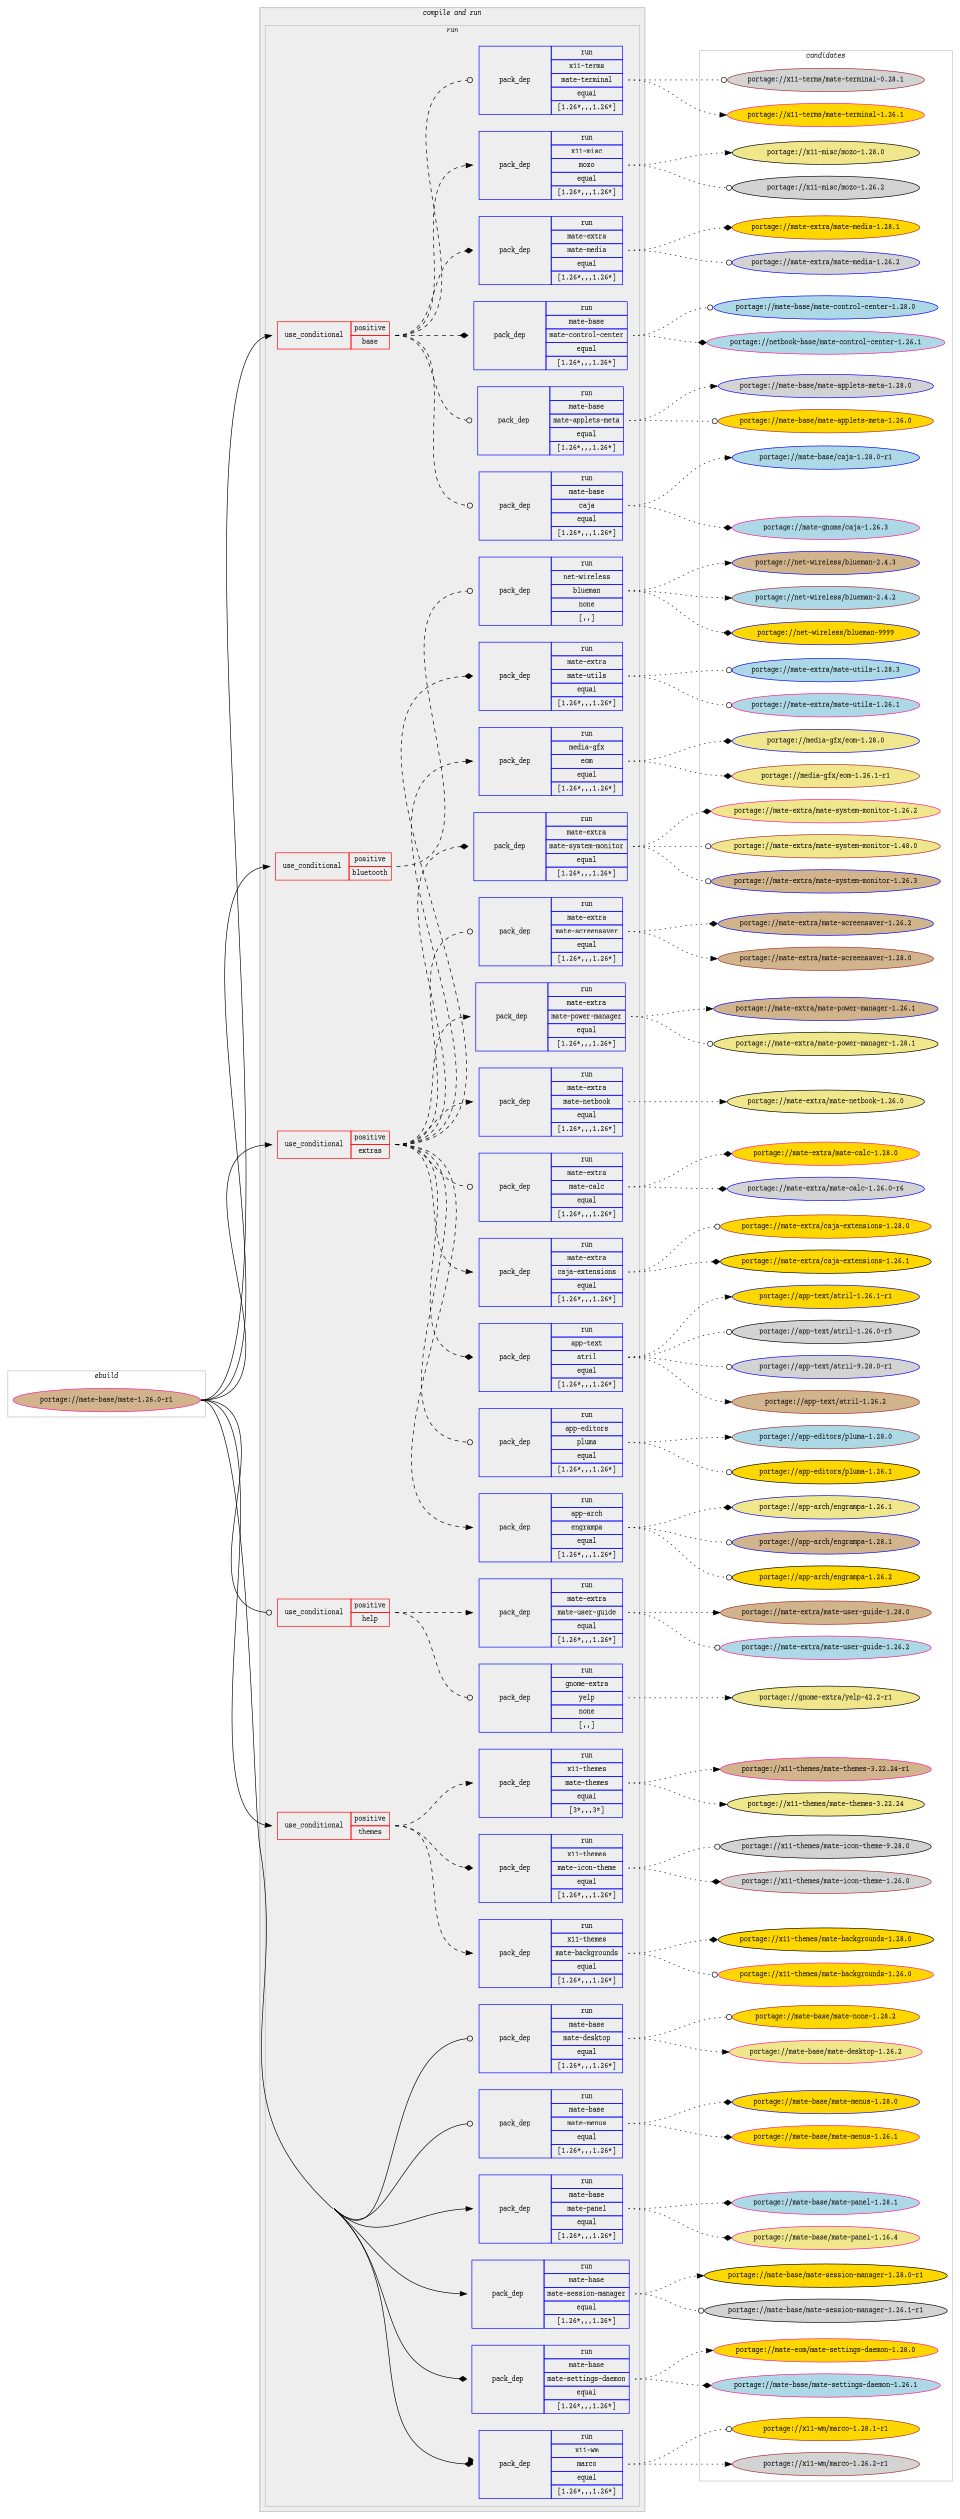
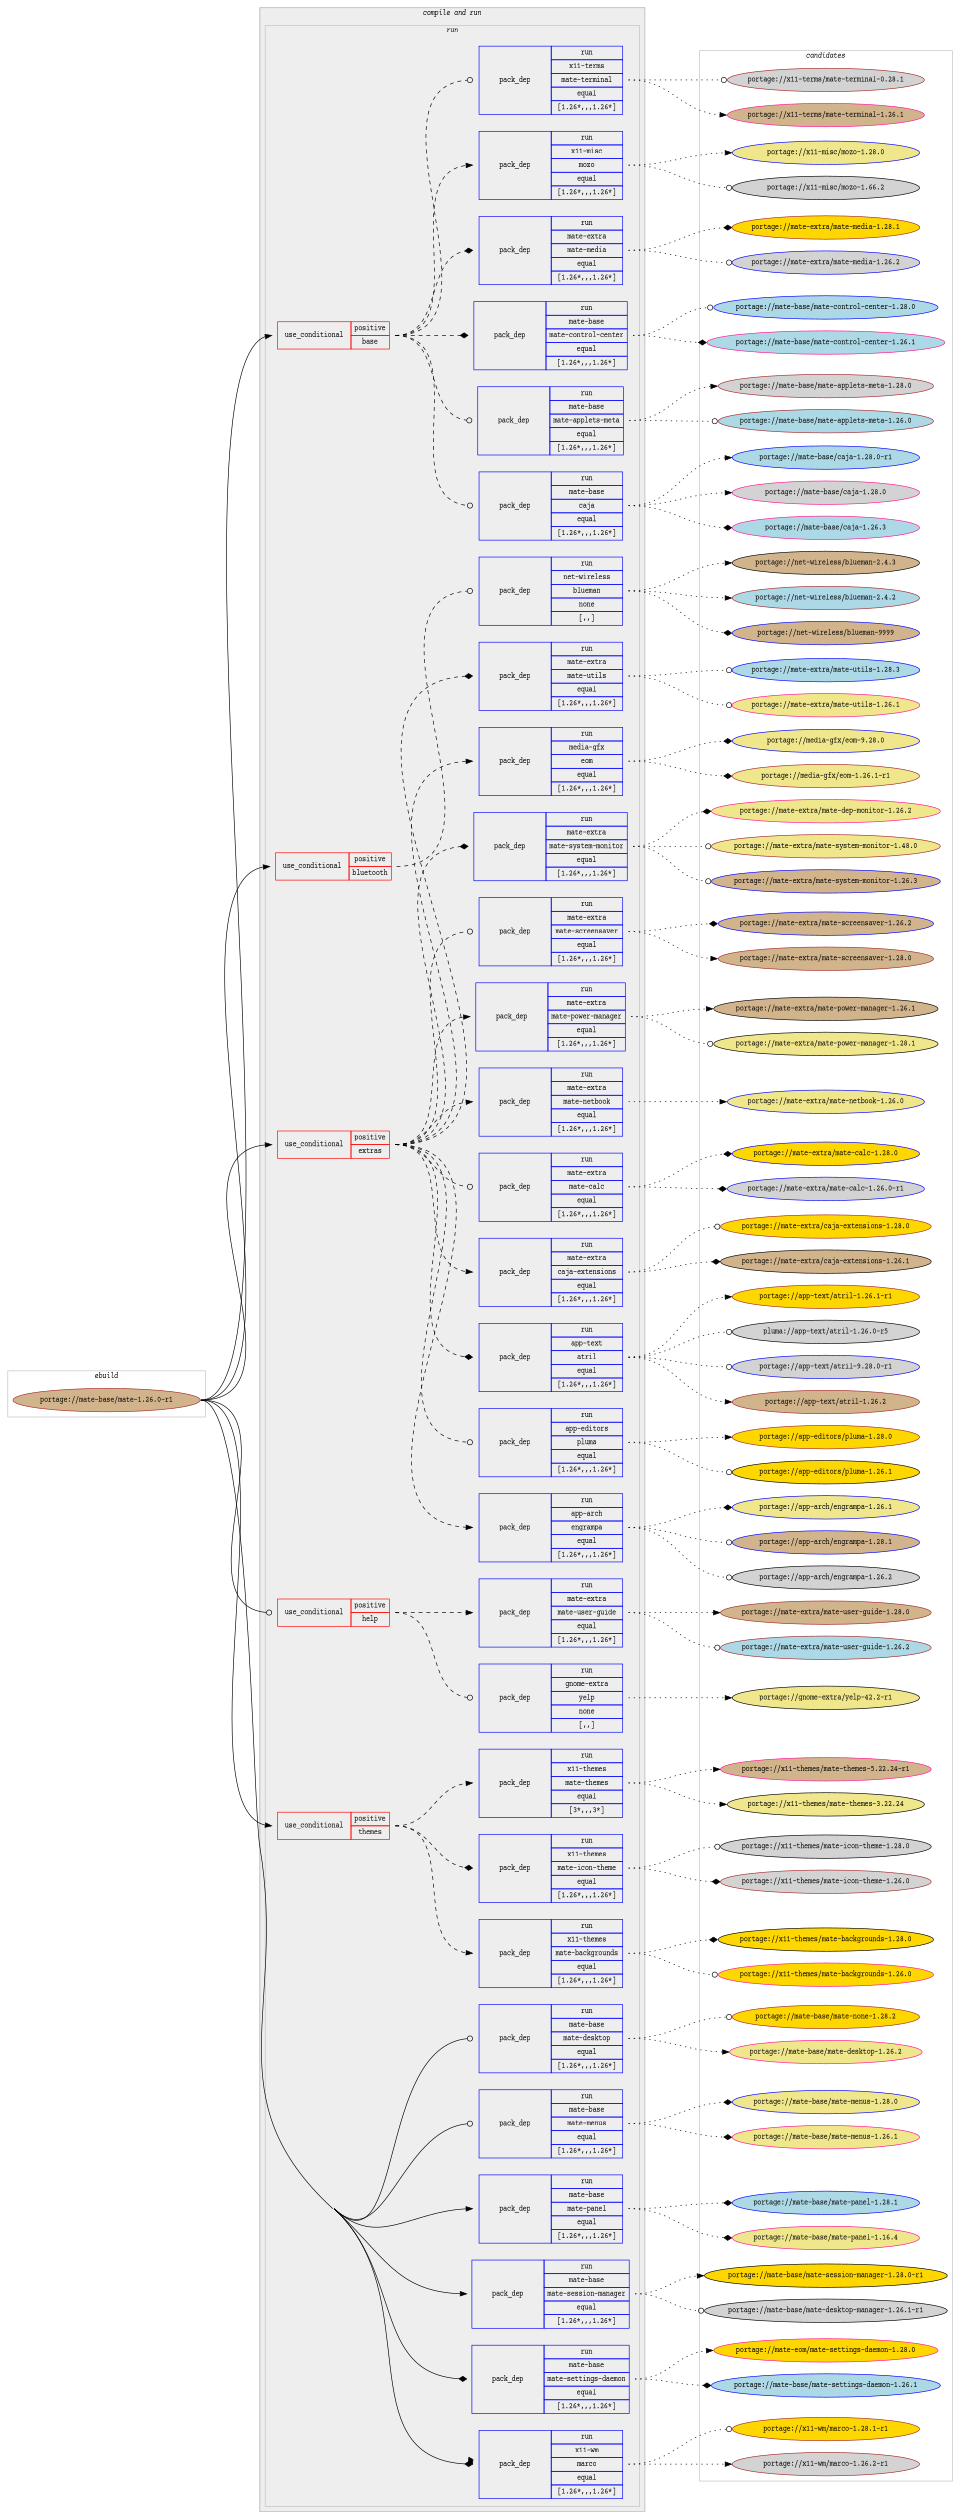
(826, 115) -> (826, 115)
(826, 153) -> (826, 153)
(826, 188) -> (826, 188)
(826, 343) -> (826, 343)
(826, 386) -> (826, 386)
(826, 421) -> (826, 421)
none -> (826, 493)
(826, 528) -> (826, 528)
(826, 563) -> (826, 563)
(826, 633) -> (826, 633)
(826, 705) -> (826, 705)
(826, 741) -> (826, 741)
(826, 811) -> (826, 811)
(826, 1009) -> (826, 1009)
(826, 1102) -> (826, 1102)
(826, 1154) -> (826, 1154)
(826, 1189) -> (826, 1189)
(826, 1262) -> (826, 1262)
(826, 1297) -> (826, 1297)
(826, 1332) -> (826, 1332)
(107, 1400) -> (107, 1400)
(826, 1437) -> (826, 1437)
(826, 1578) -> (826, 1578)
(826, 1648) -> (826, 1648)
(826, 1769) -> (826, 1769)
(826, 1847) -> (826, 1847)
(826, 2102) -> (826, 2102)
(826, 2137) -> (826, 2137)
(826, 2203) -> (826, 2203)
(826, 2311) -> (826, 2311)
(826, 2385) -> (826, 2385)
